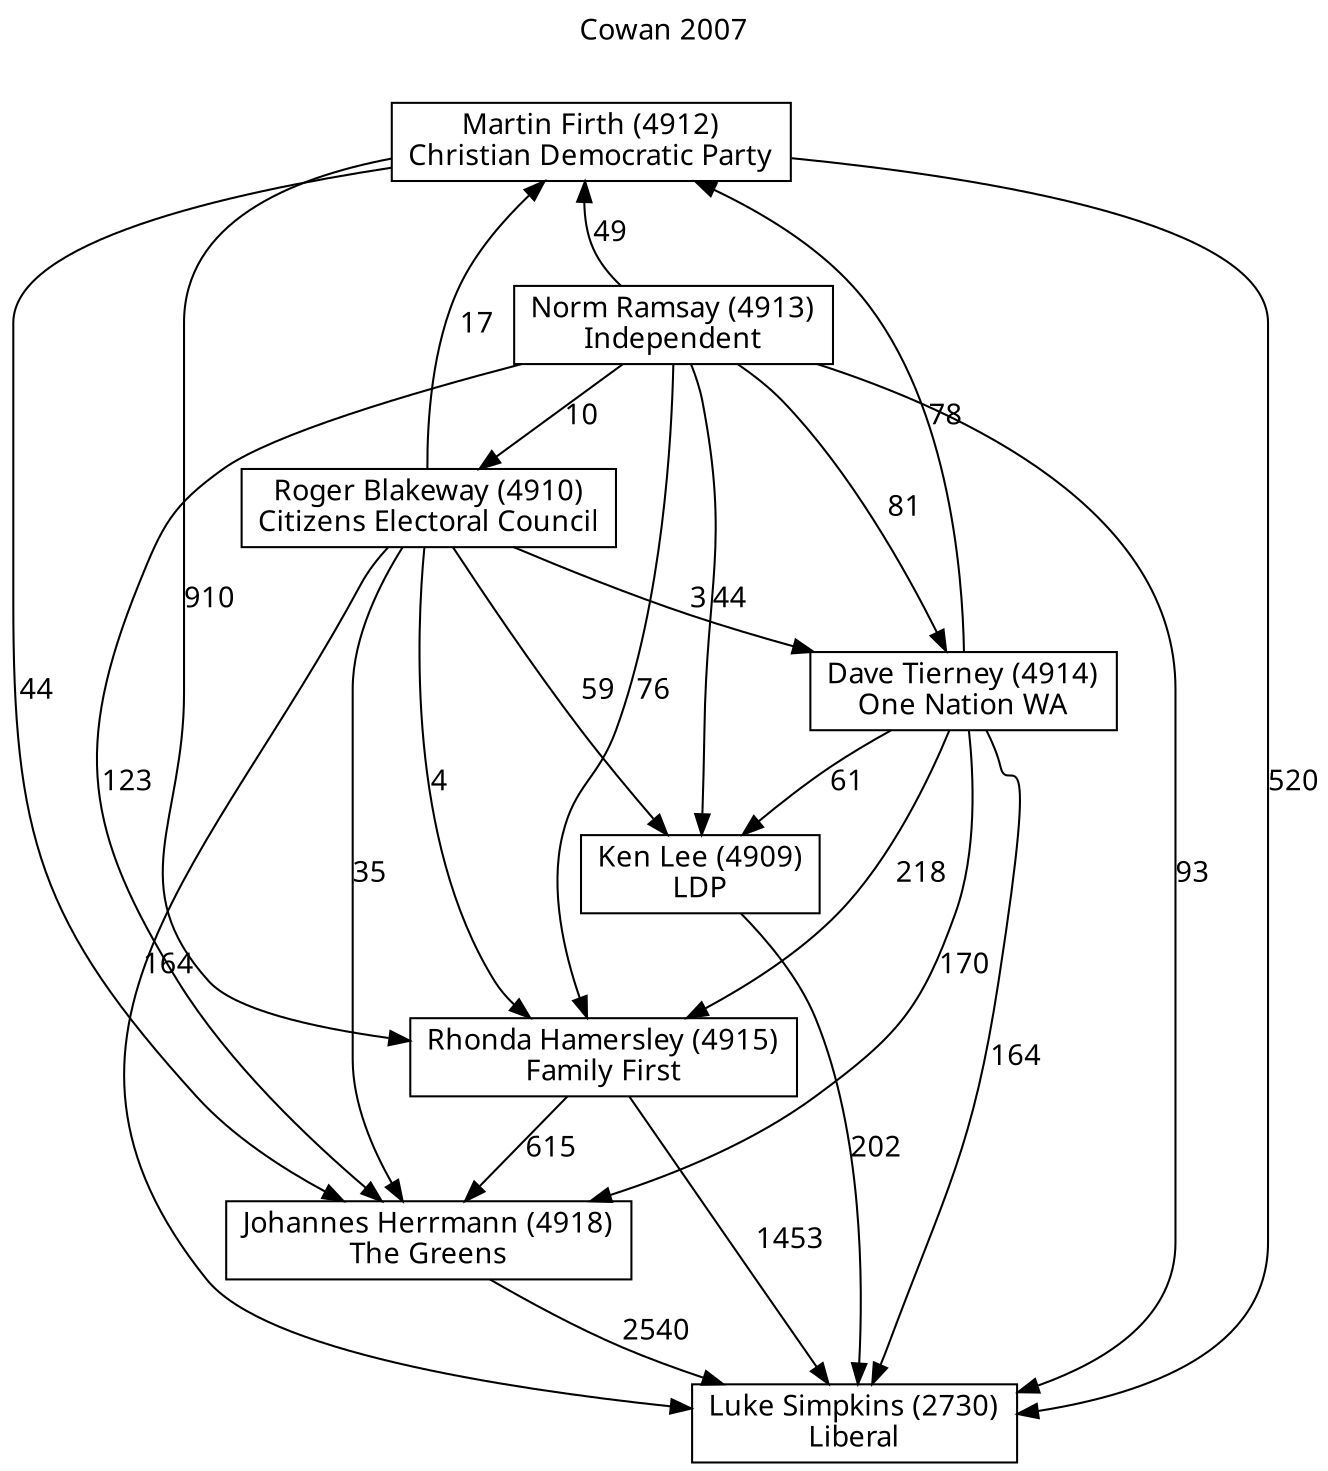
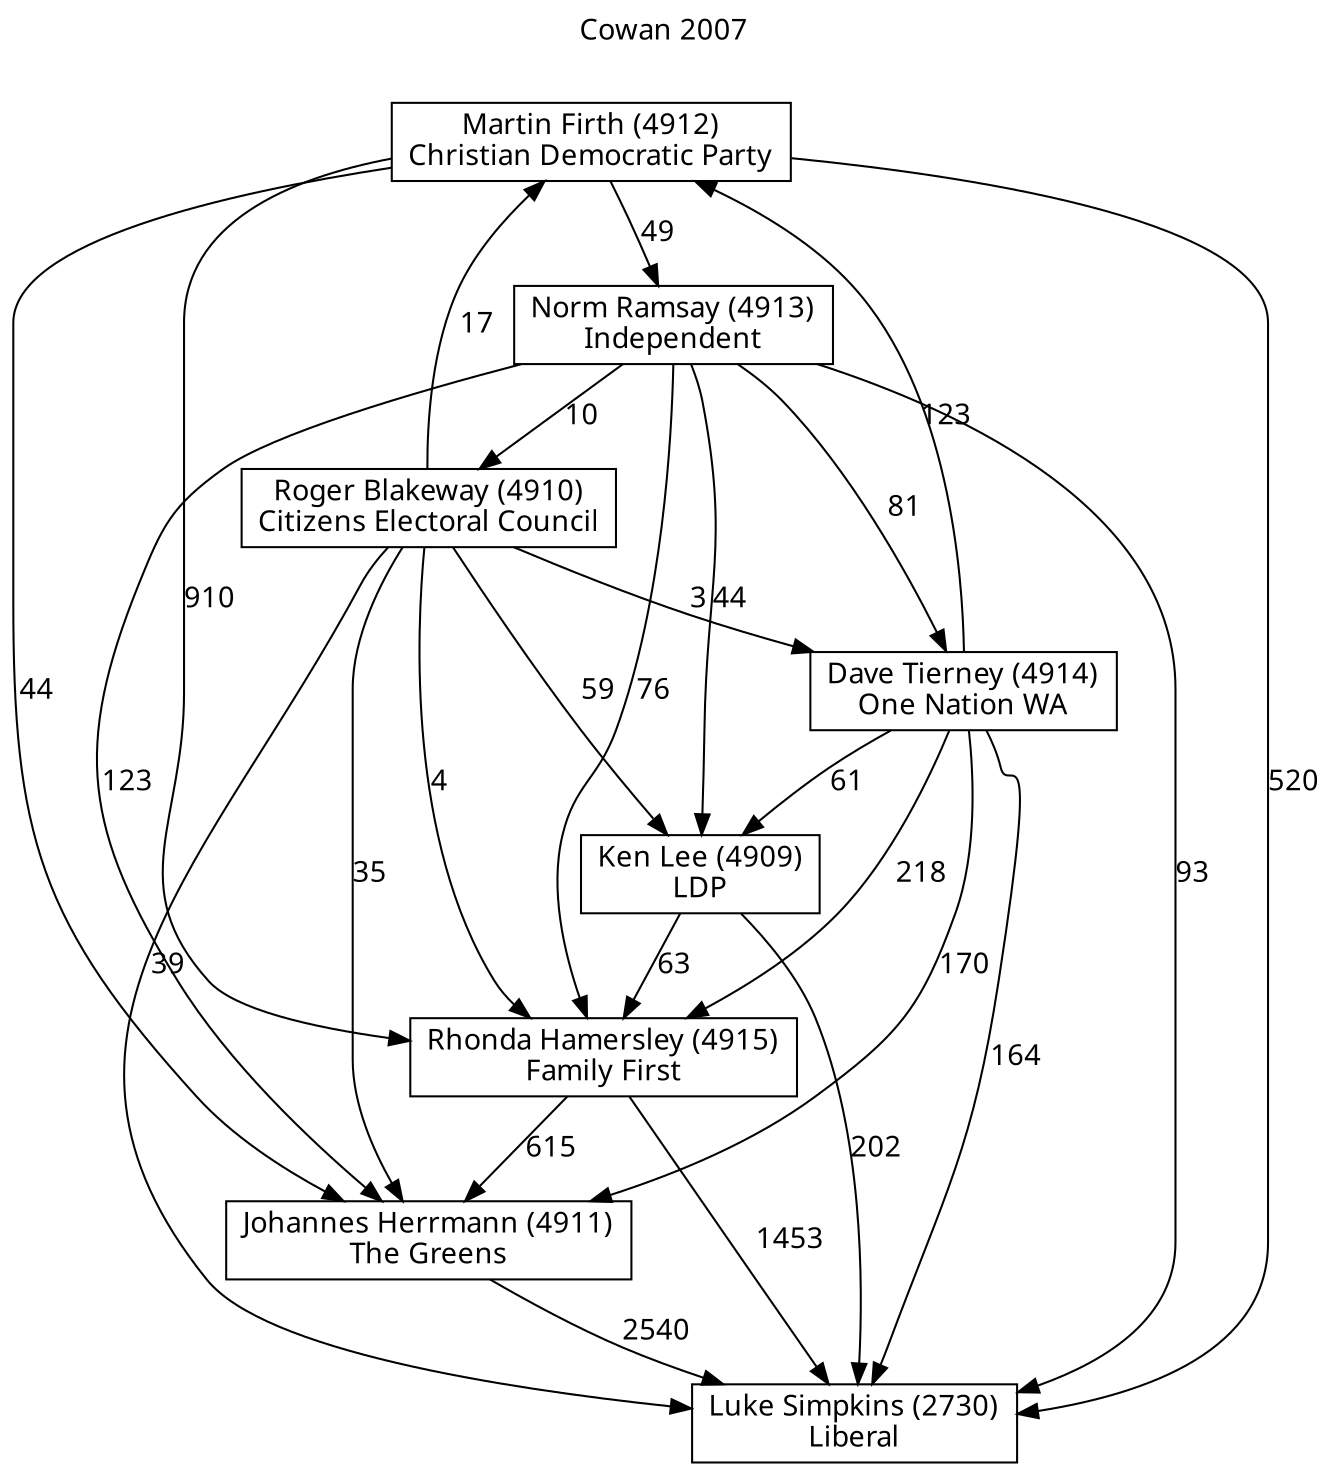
(593, 248) -> (631, 224)
(946, 417) -> (946, 417)
none -> (657, 957)
(169, 966) -> (169, 966)
(429, 1240) -> (429, 1240)
